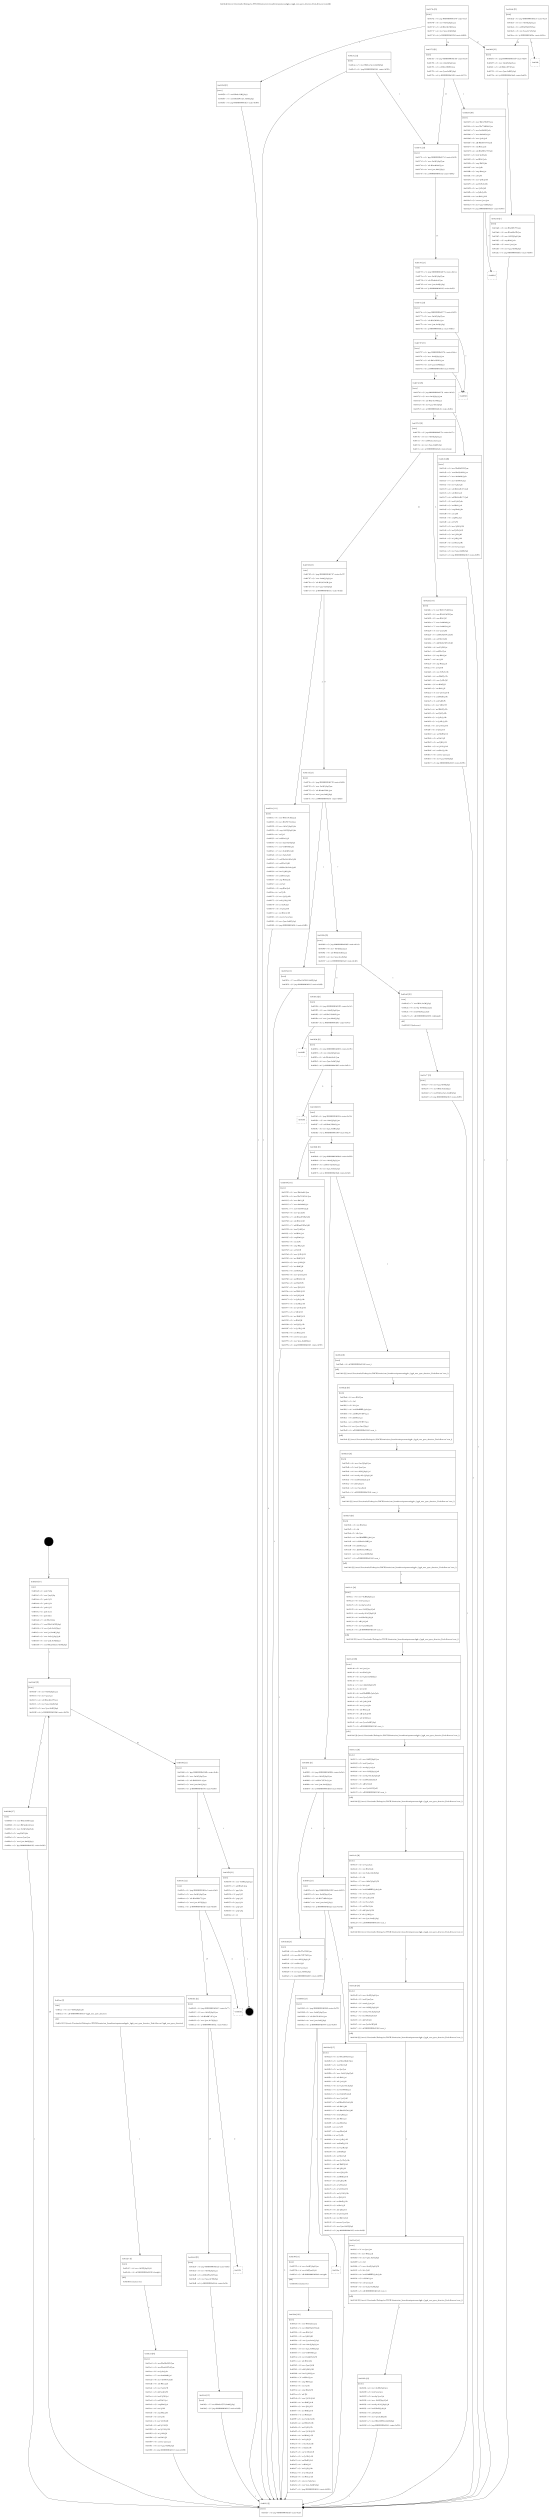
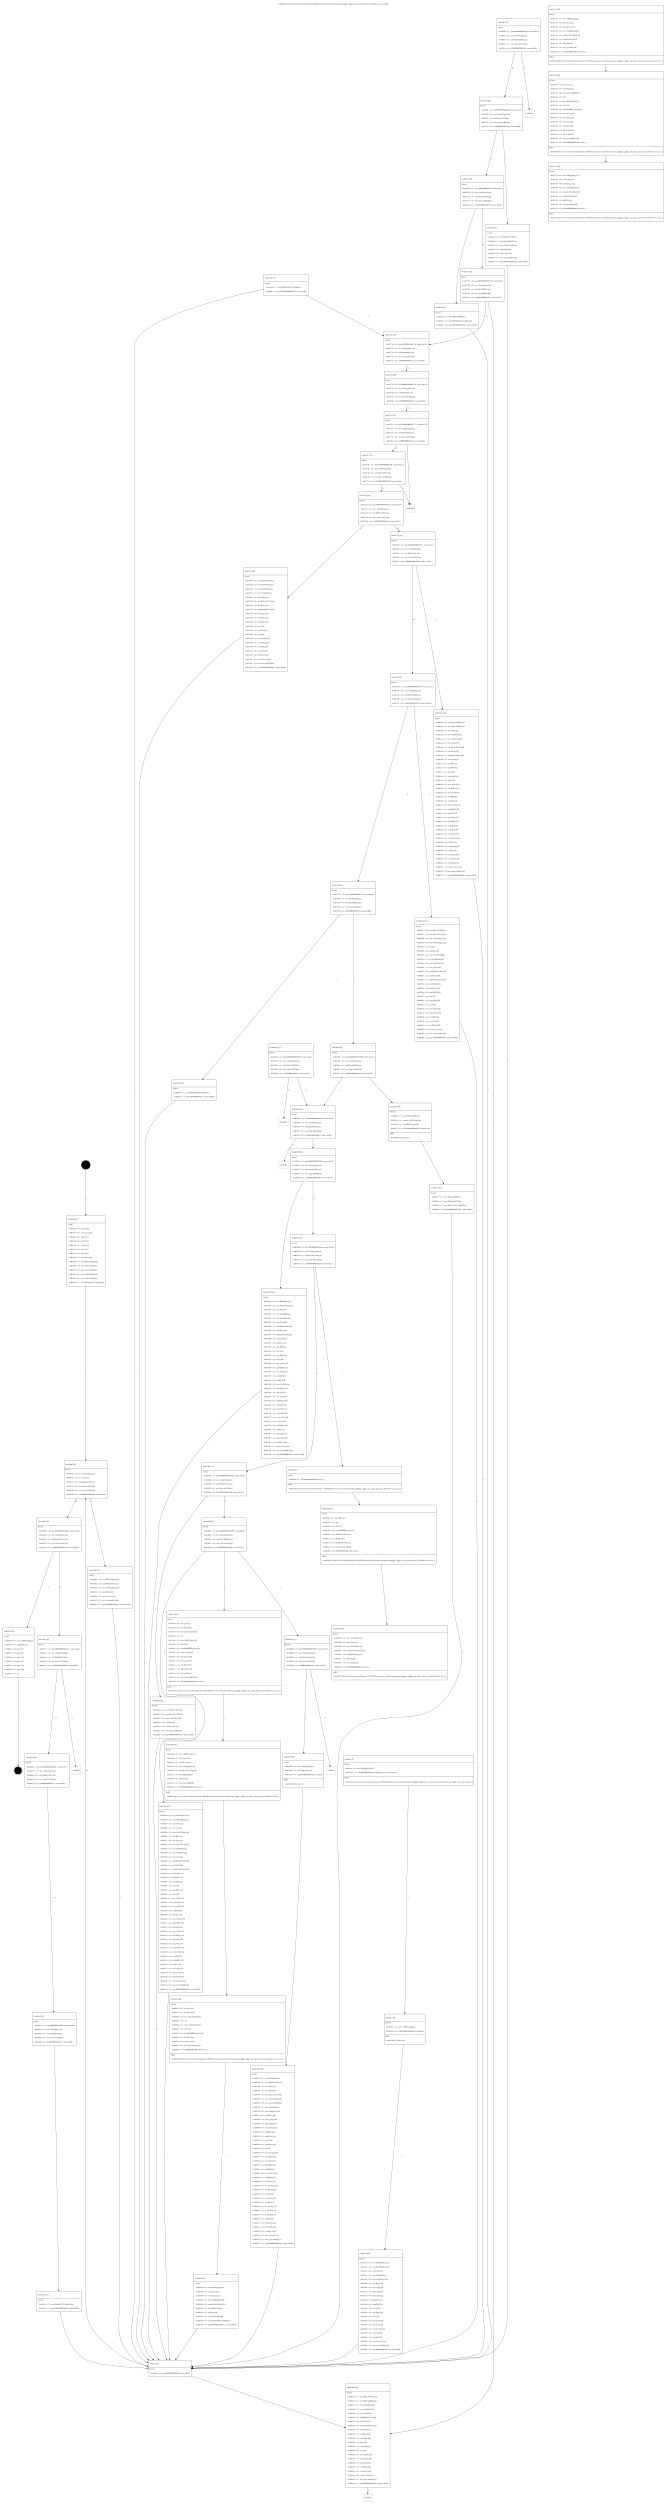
(476, 42) -> (492, 152)
(335, 978) -> (334, 1091)
(484, 1443) -> (268, 2402)
(400, 1542) -> none
(406, 1828) -> (224, 1580)
(238, 2270) -> none
